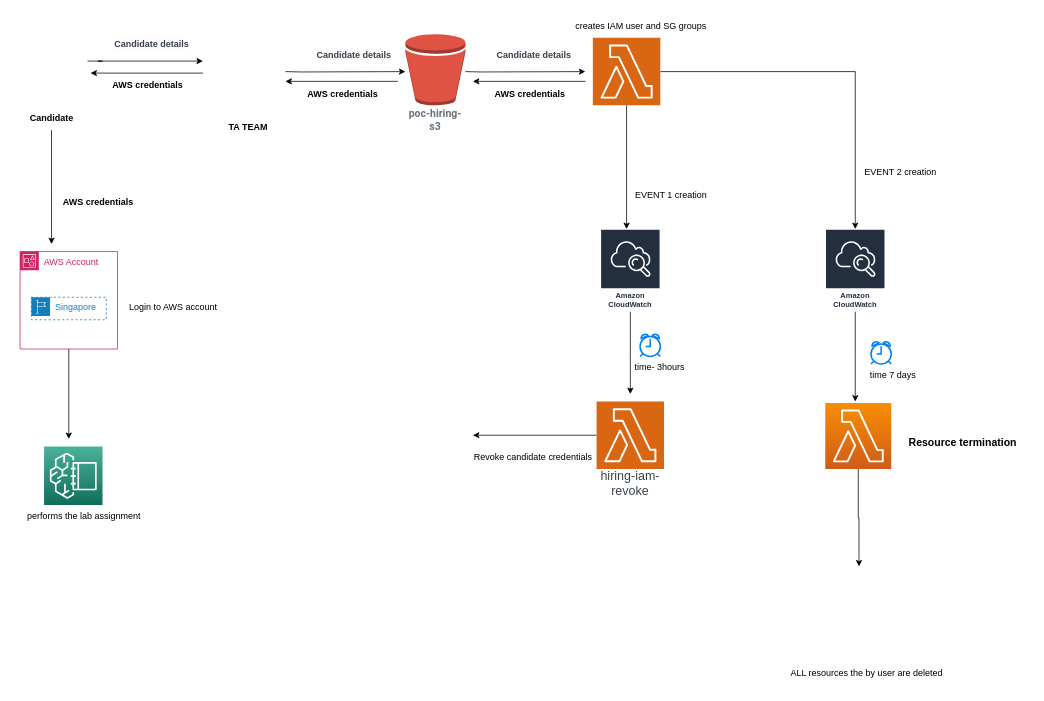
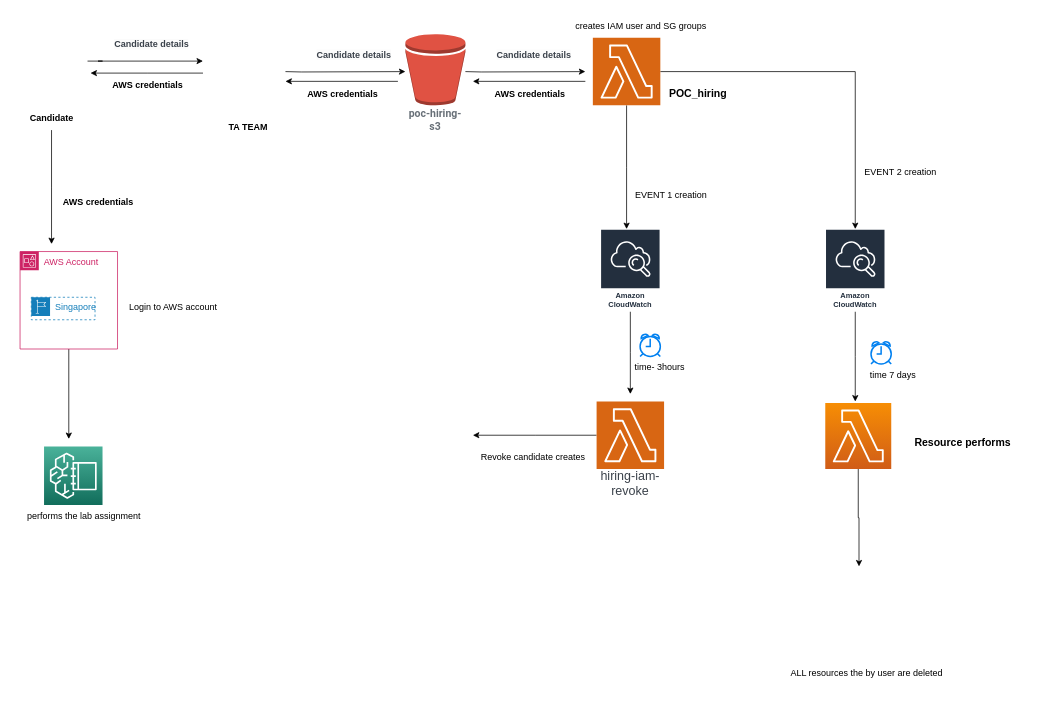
none -> (698, 94)
(69, 309) -> (63, 309)
(965, 443) -> (965, 443)
(533, 458) -> (533, 458)
